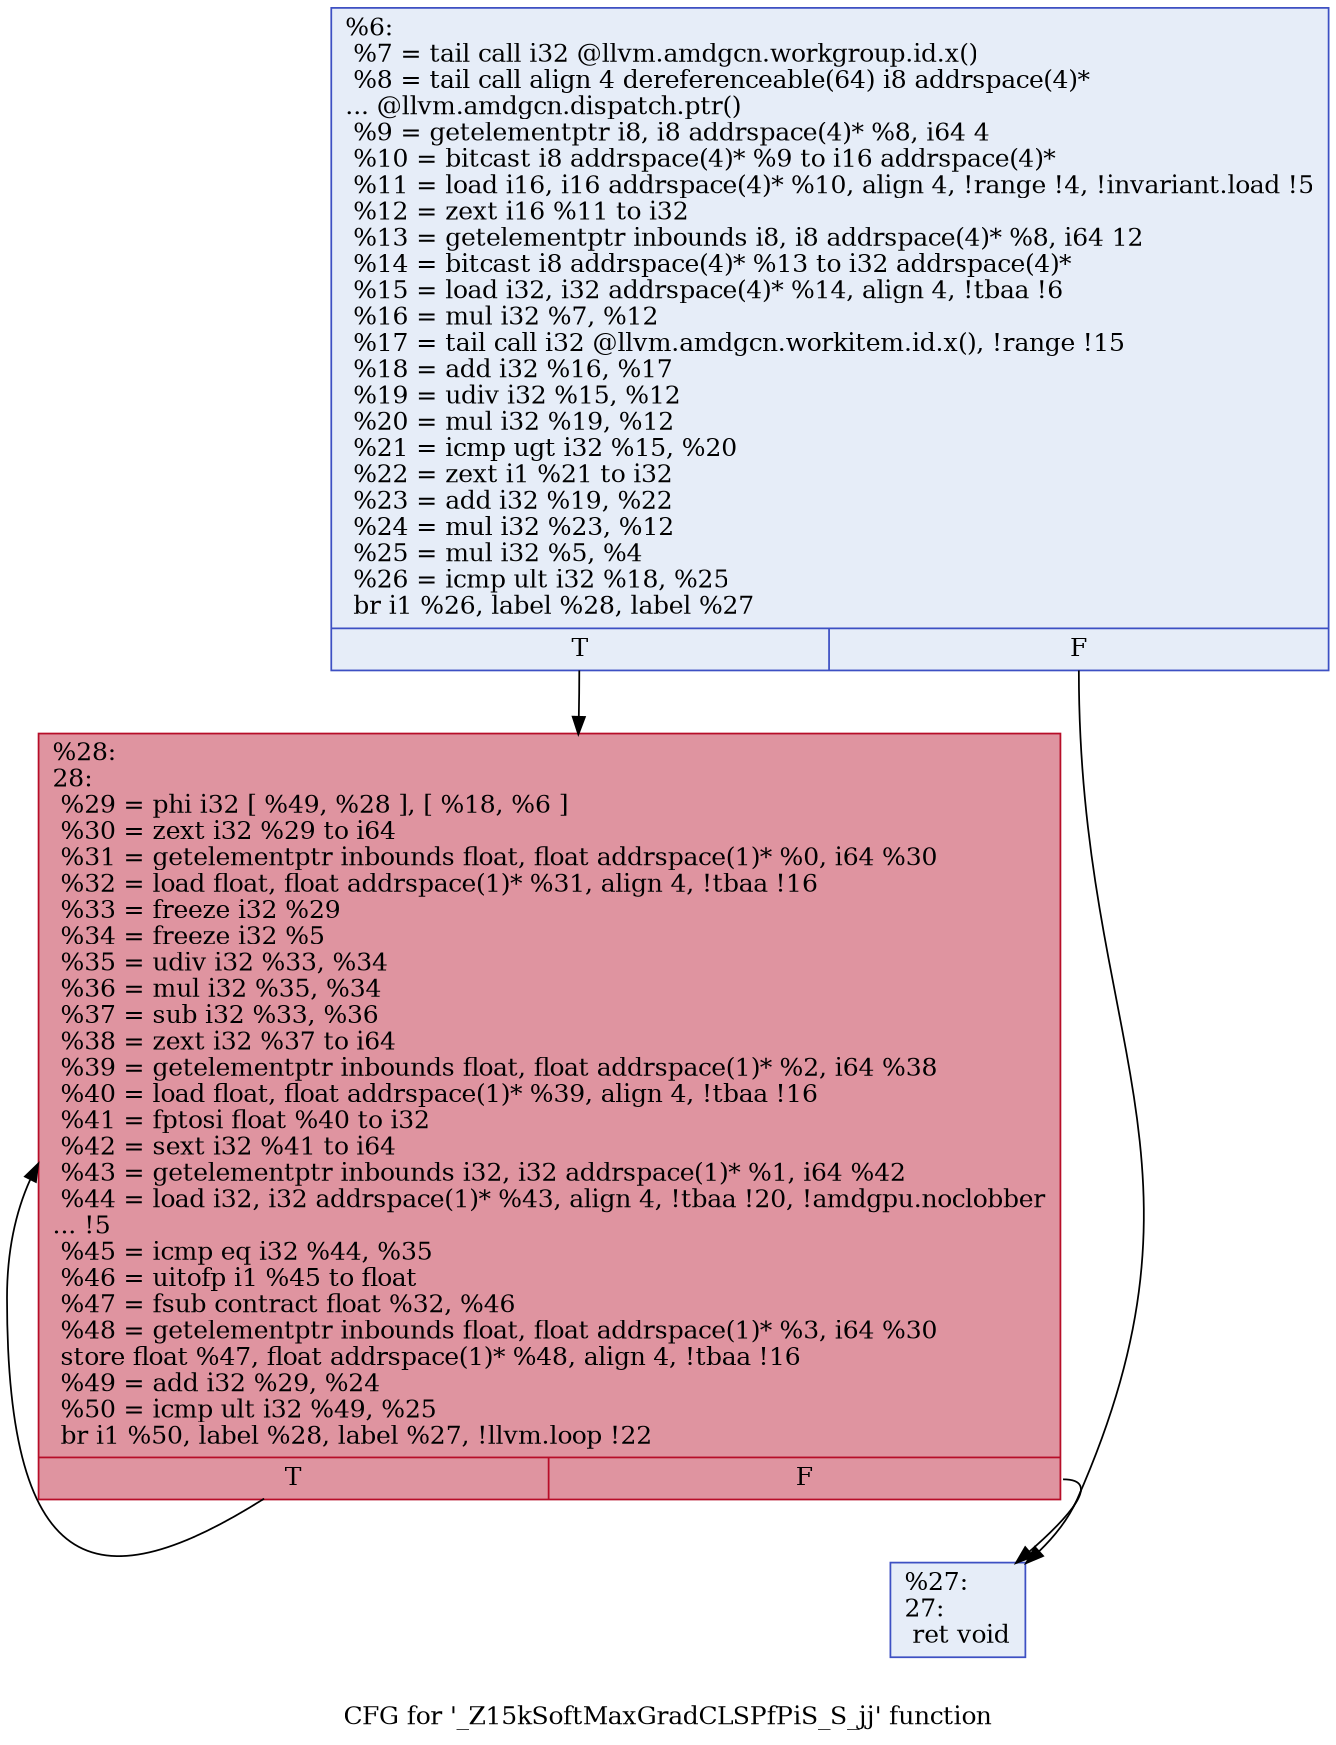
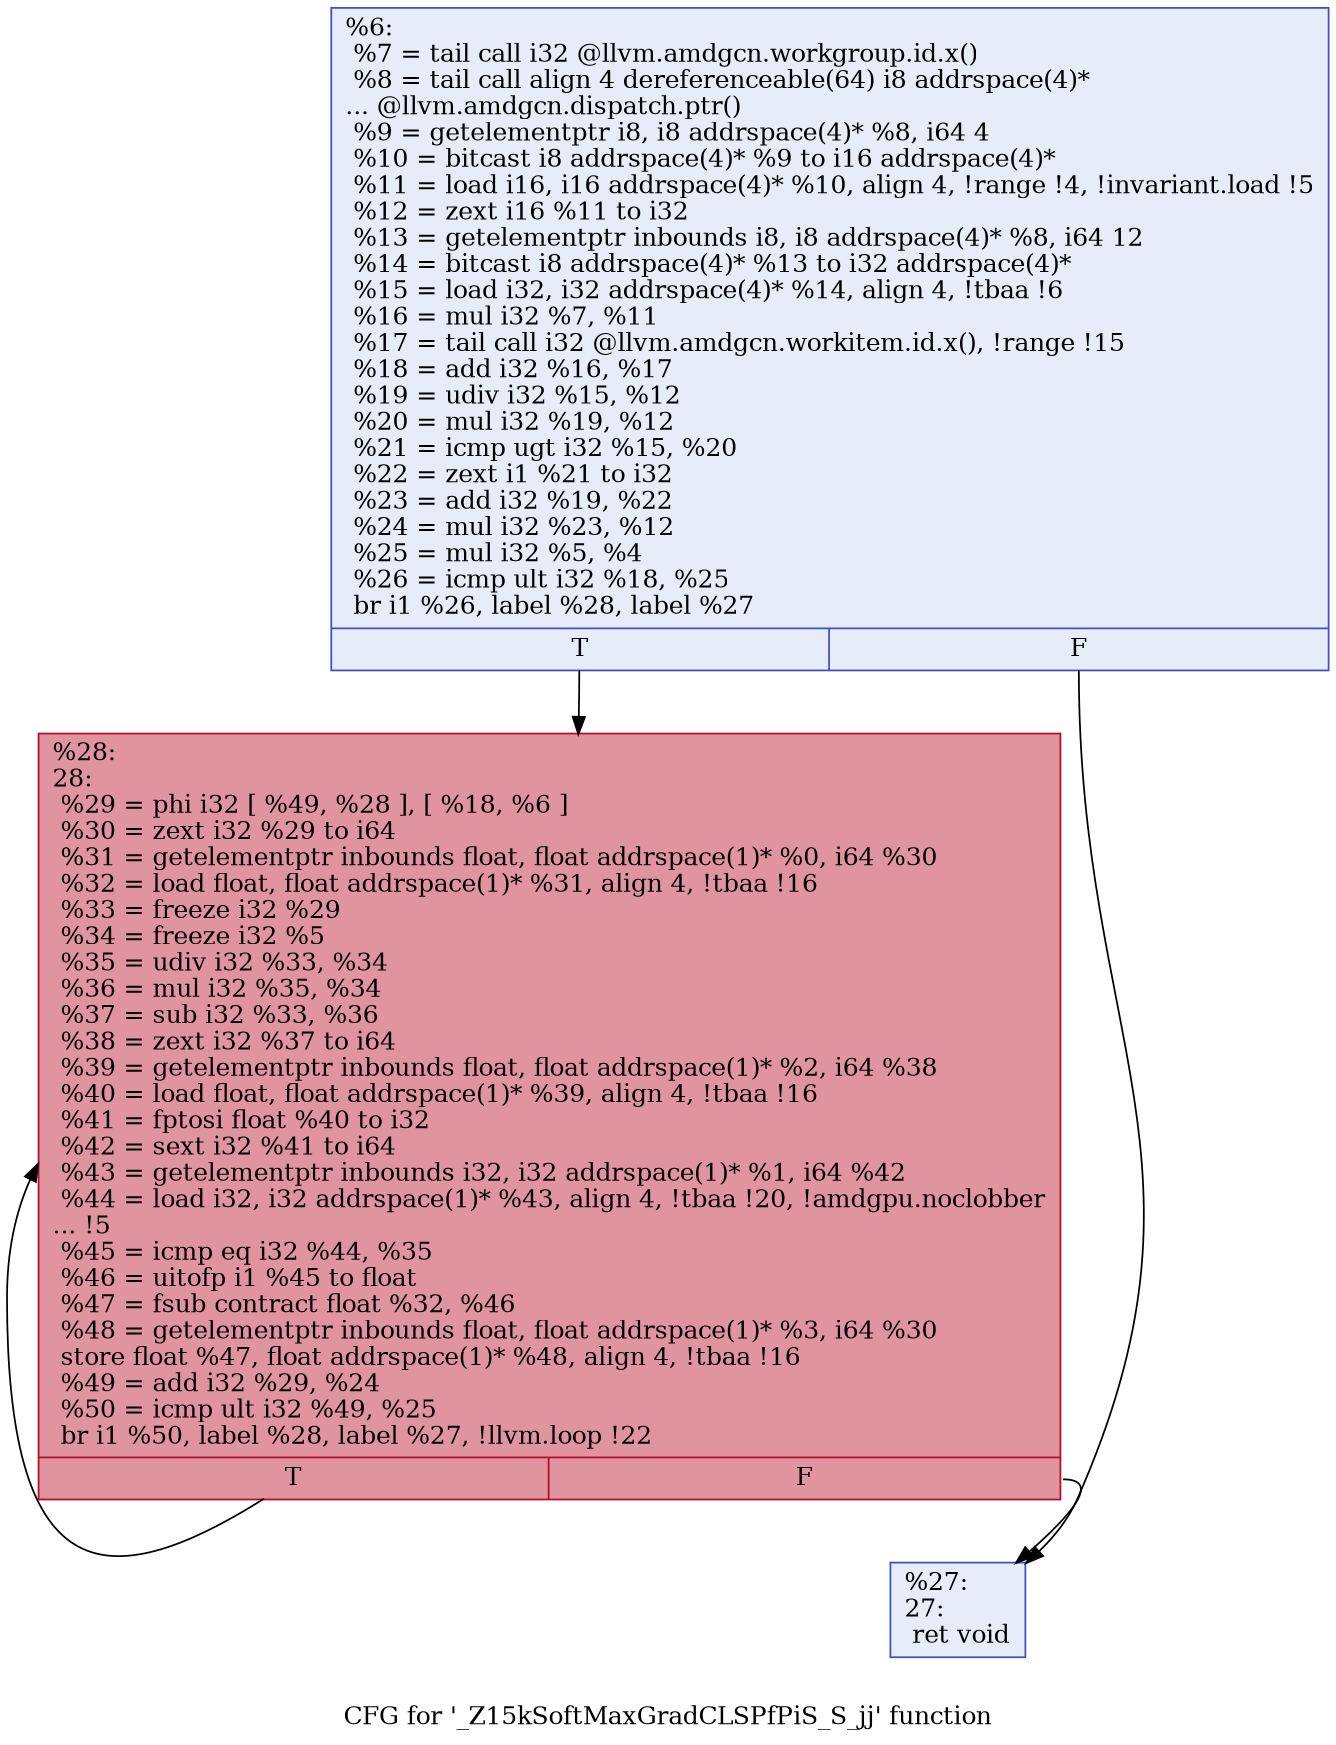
(502, 317) -> (502, 317)
